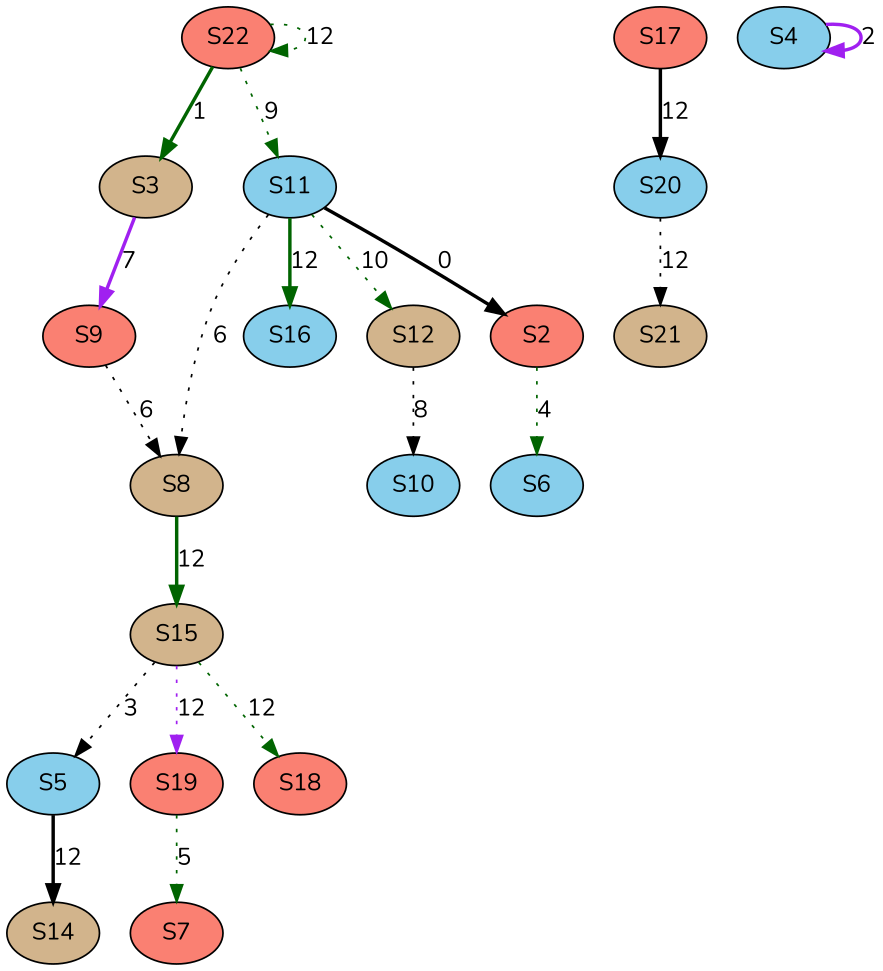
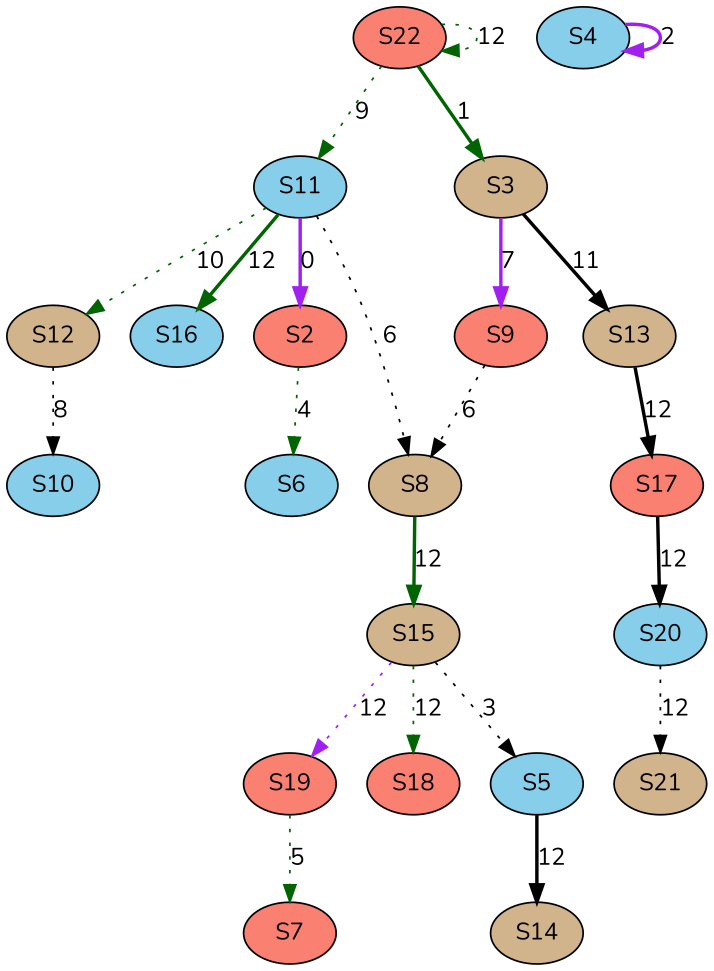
(407, 255) -> (300, 253)
none -> (630, 336)
